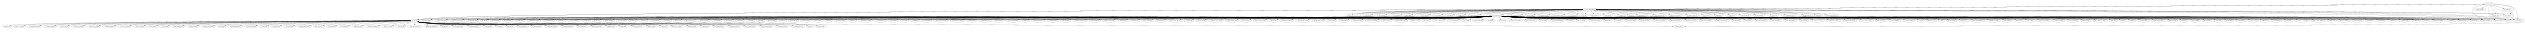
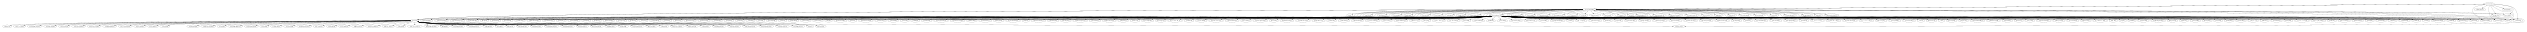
(178, 26) -> none
